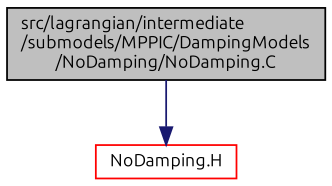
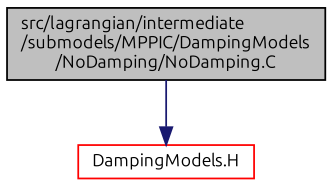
(166, 162) -> (166, 162)
